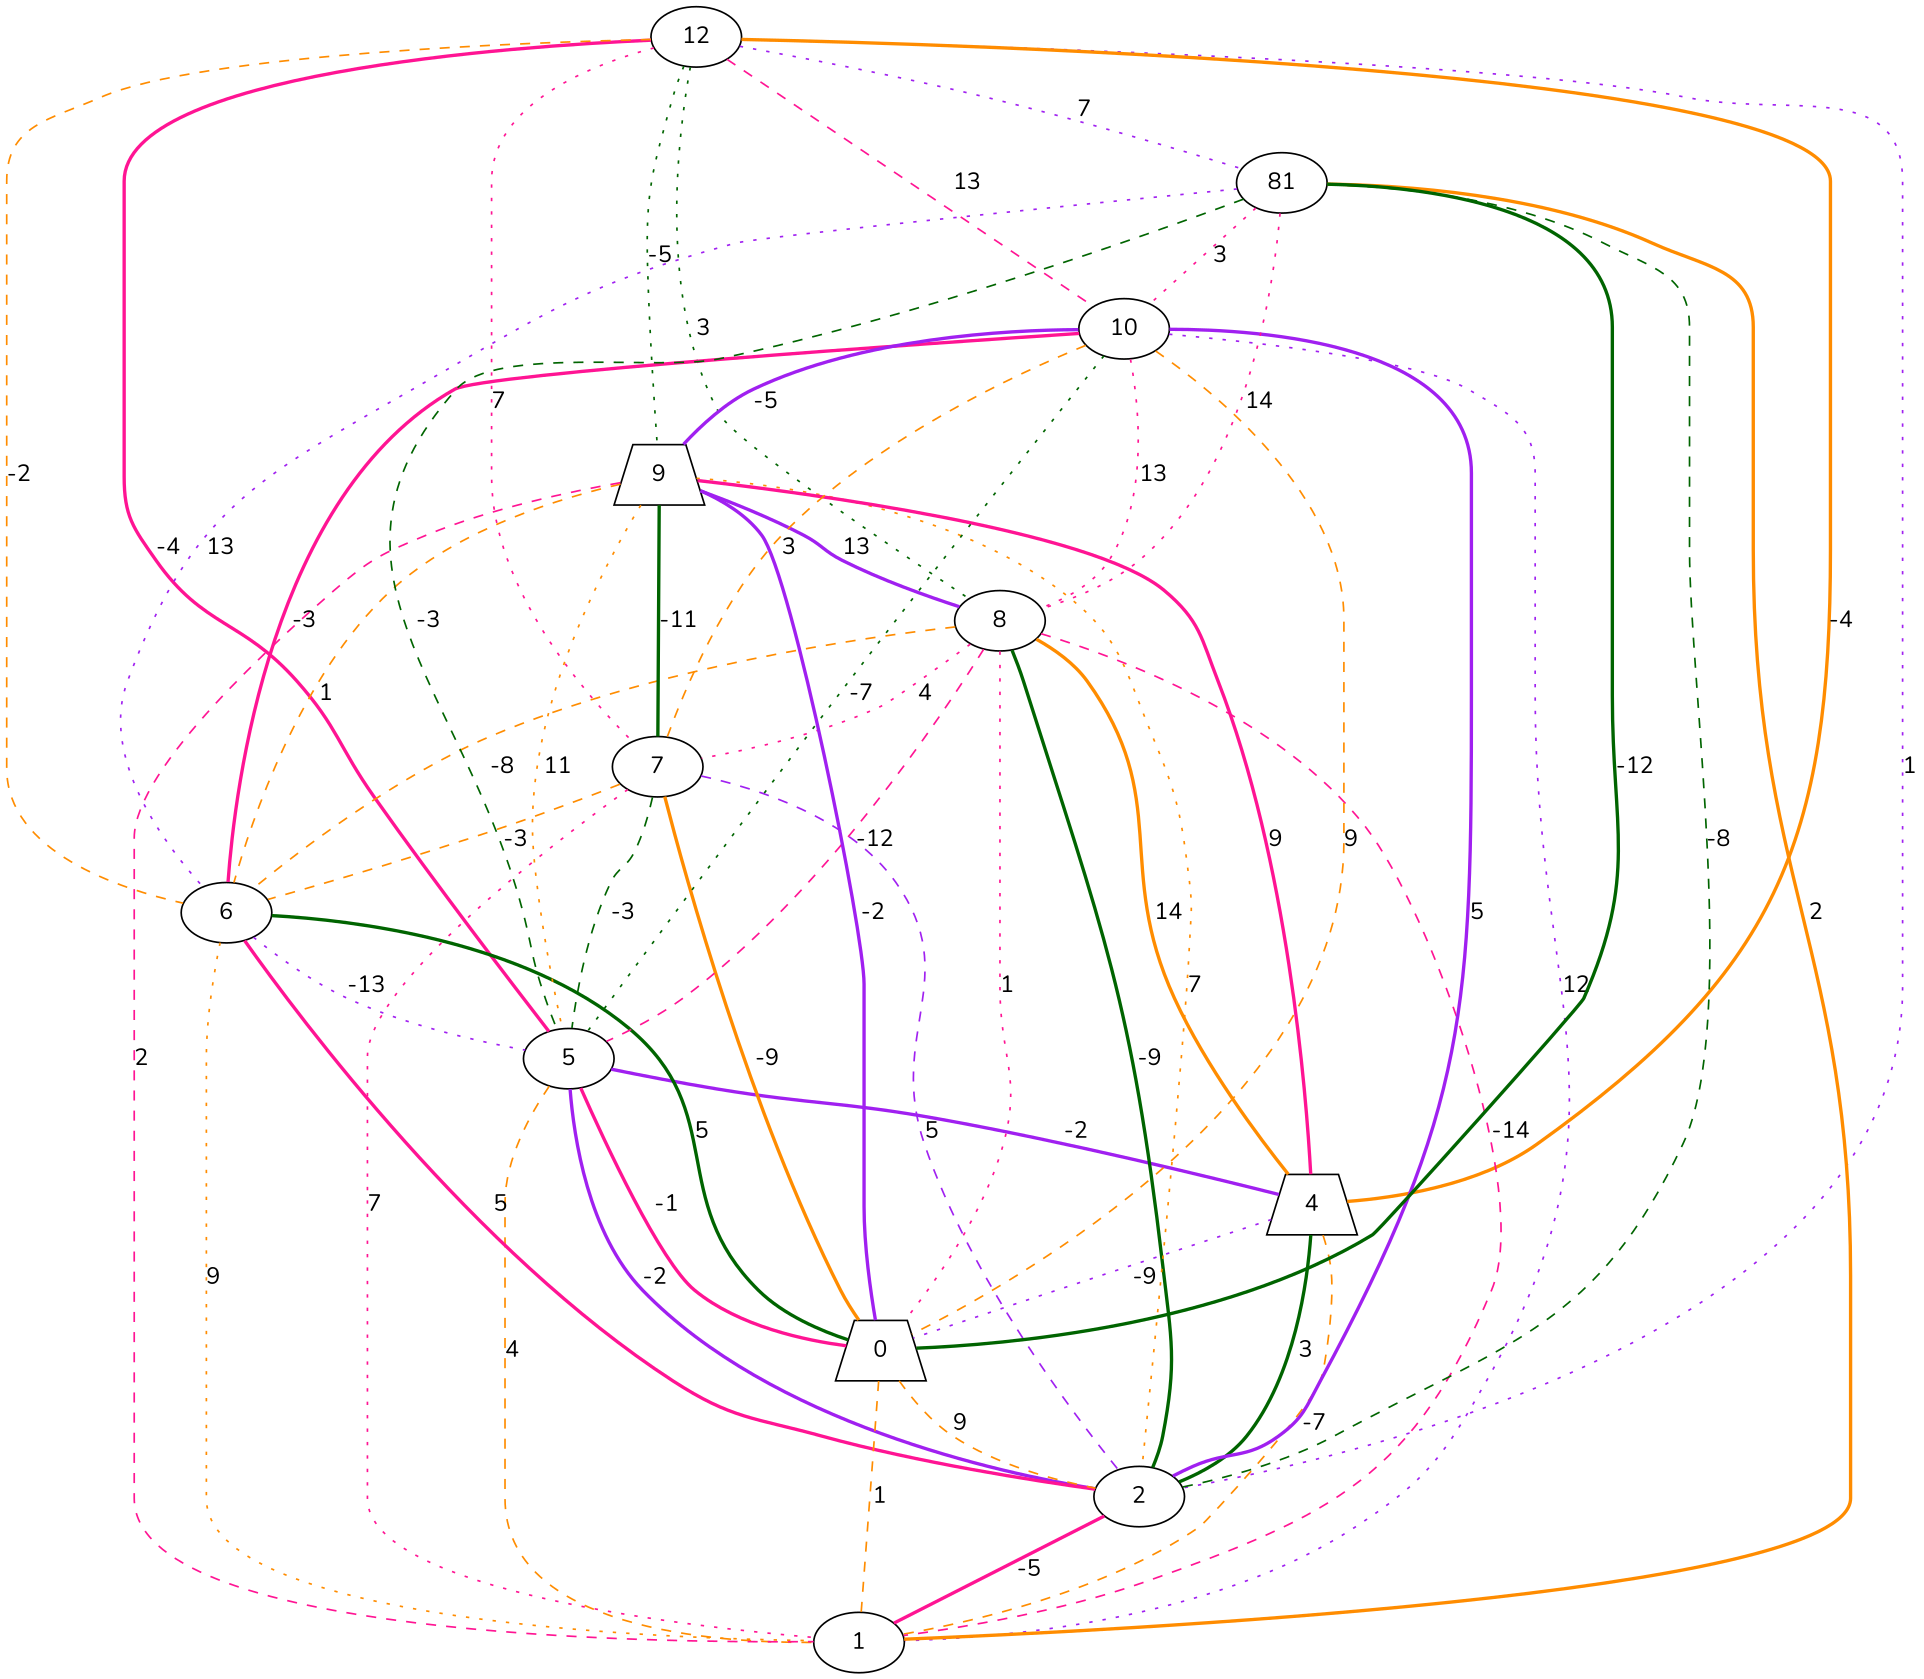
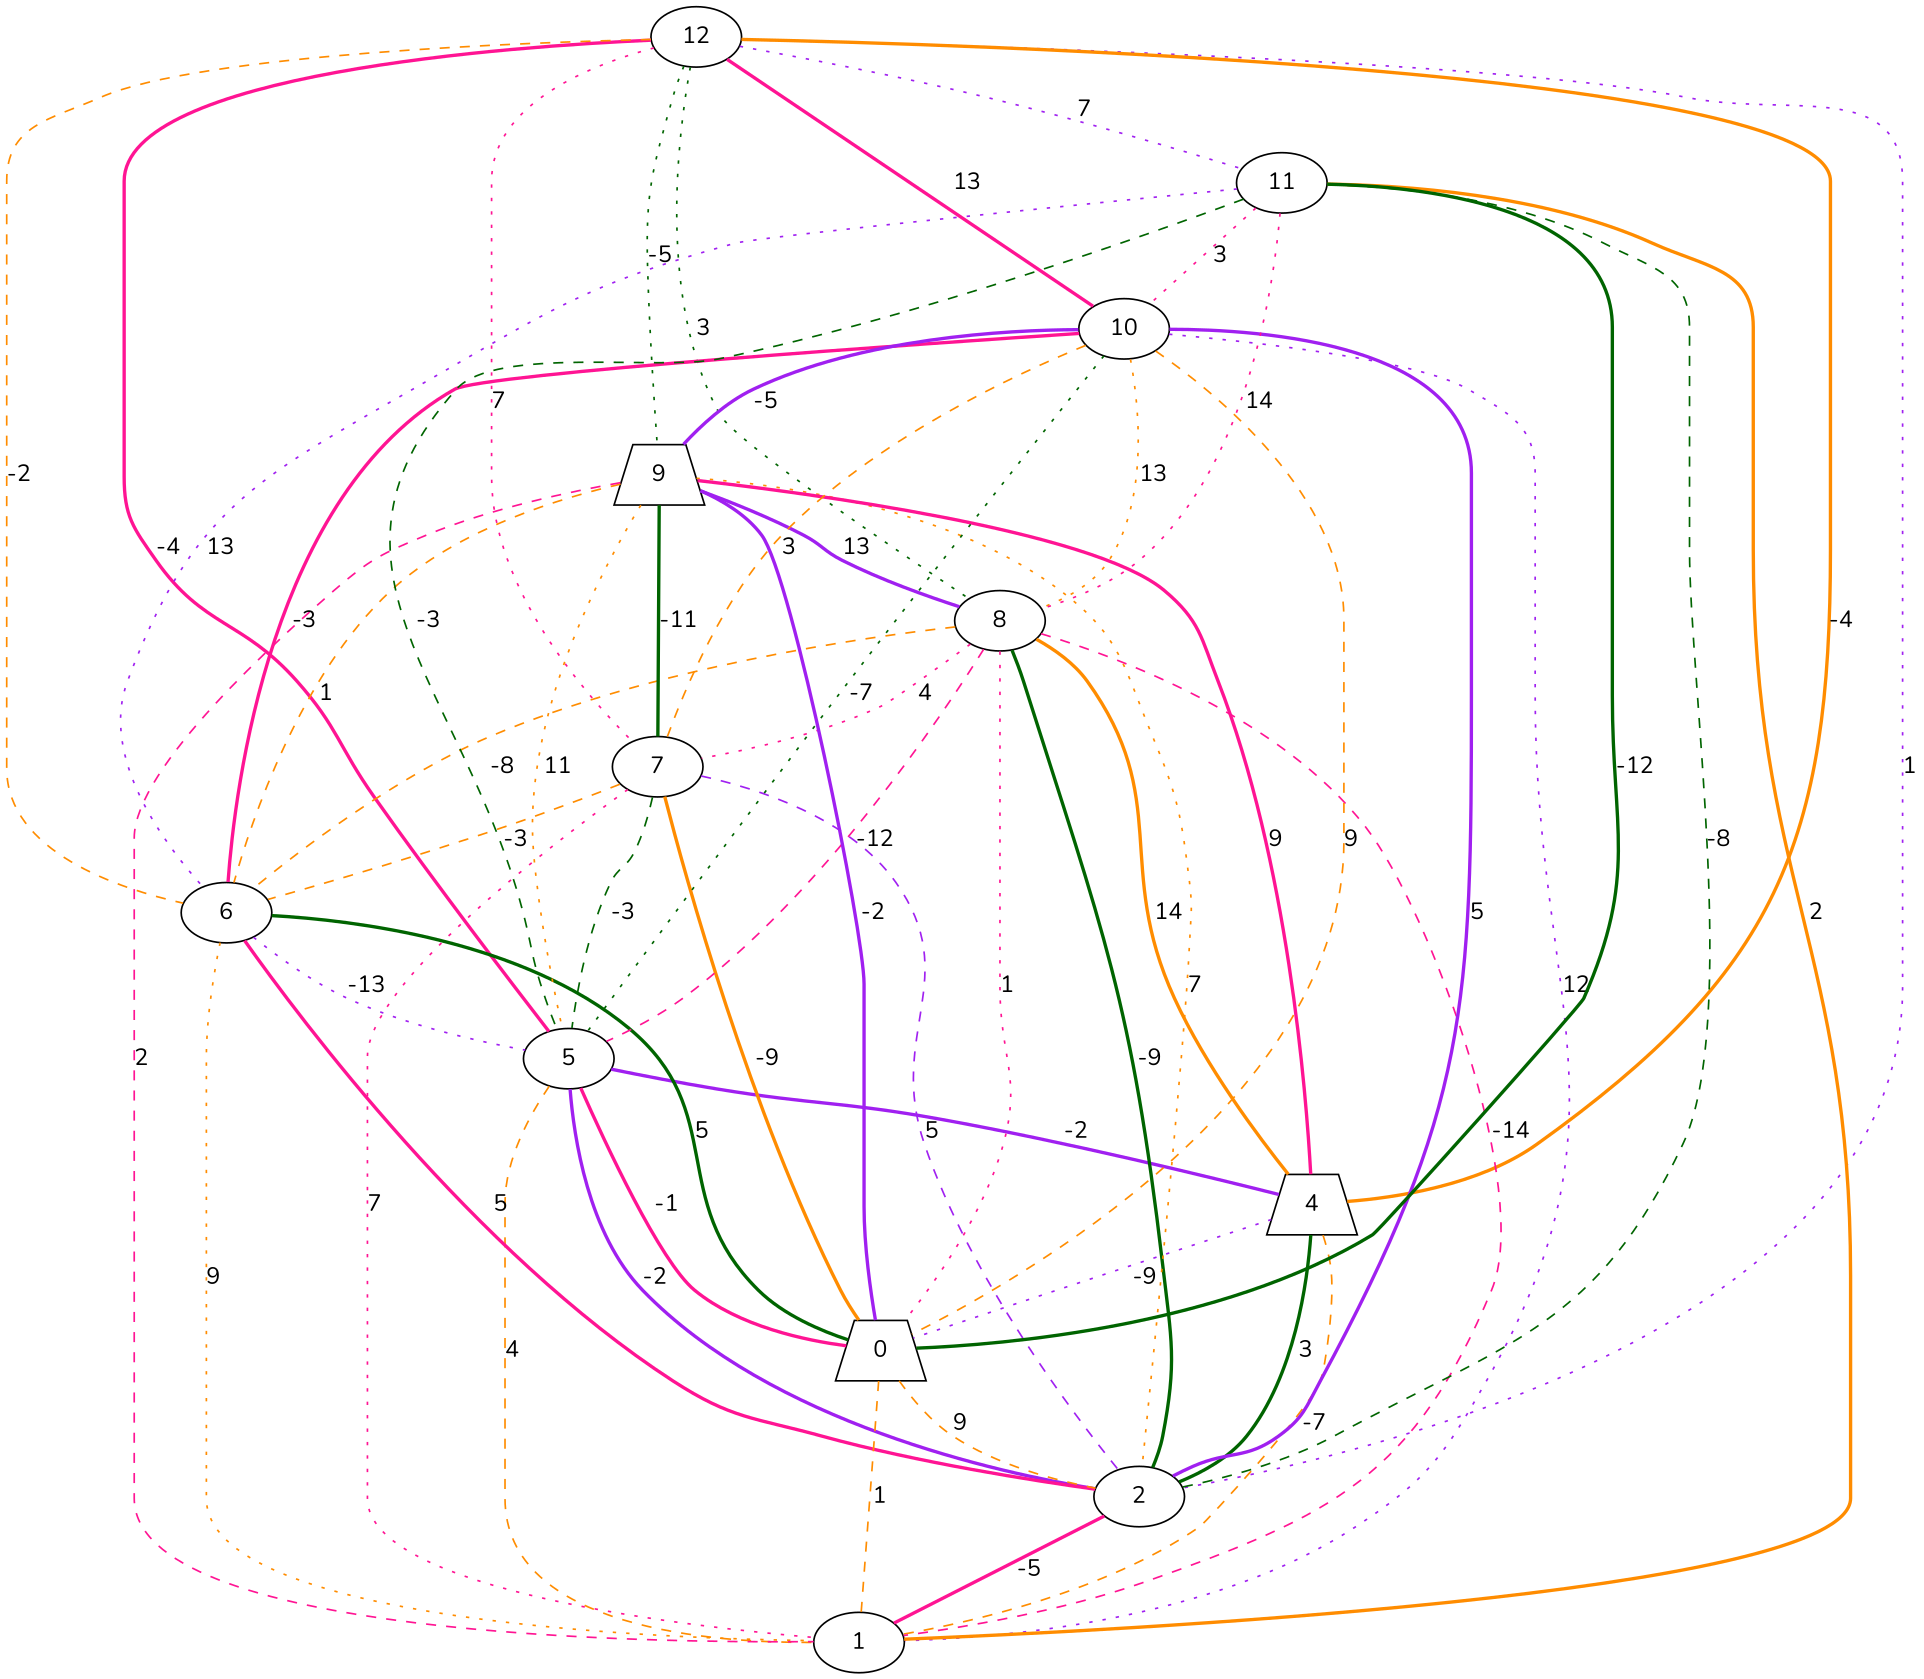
(910, 183) -> (910, 183)
(1282, 183) -> (1282, 183)
(1131, 504) -> (1131, 504)
